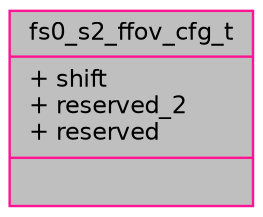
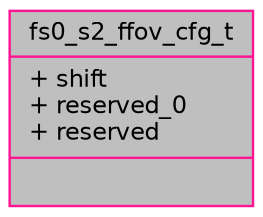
(108, 106) -> (108, 106)
